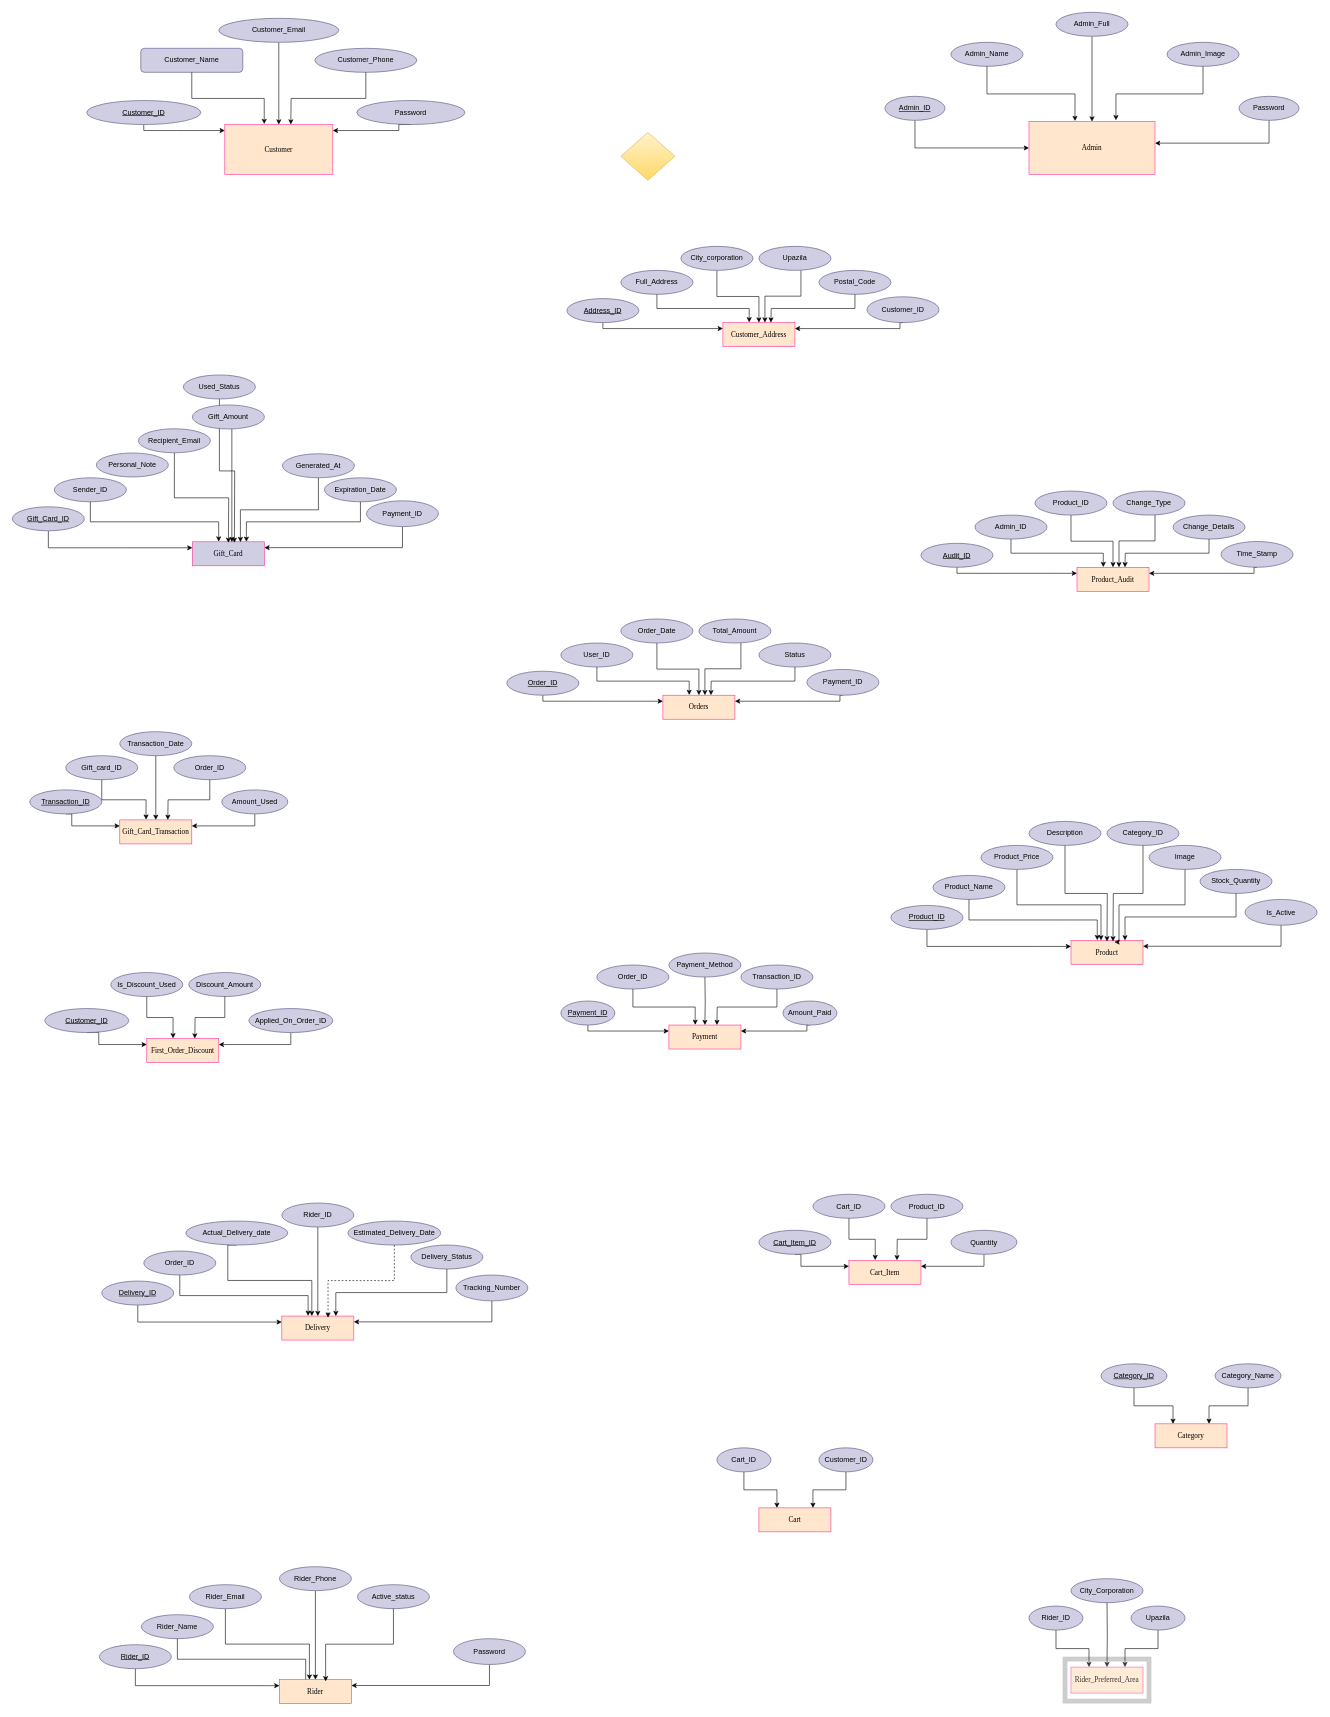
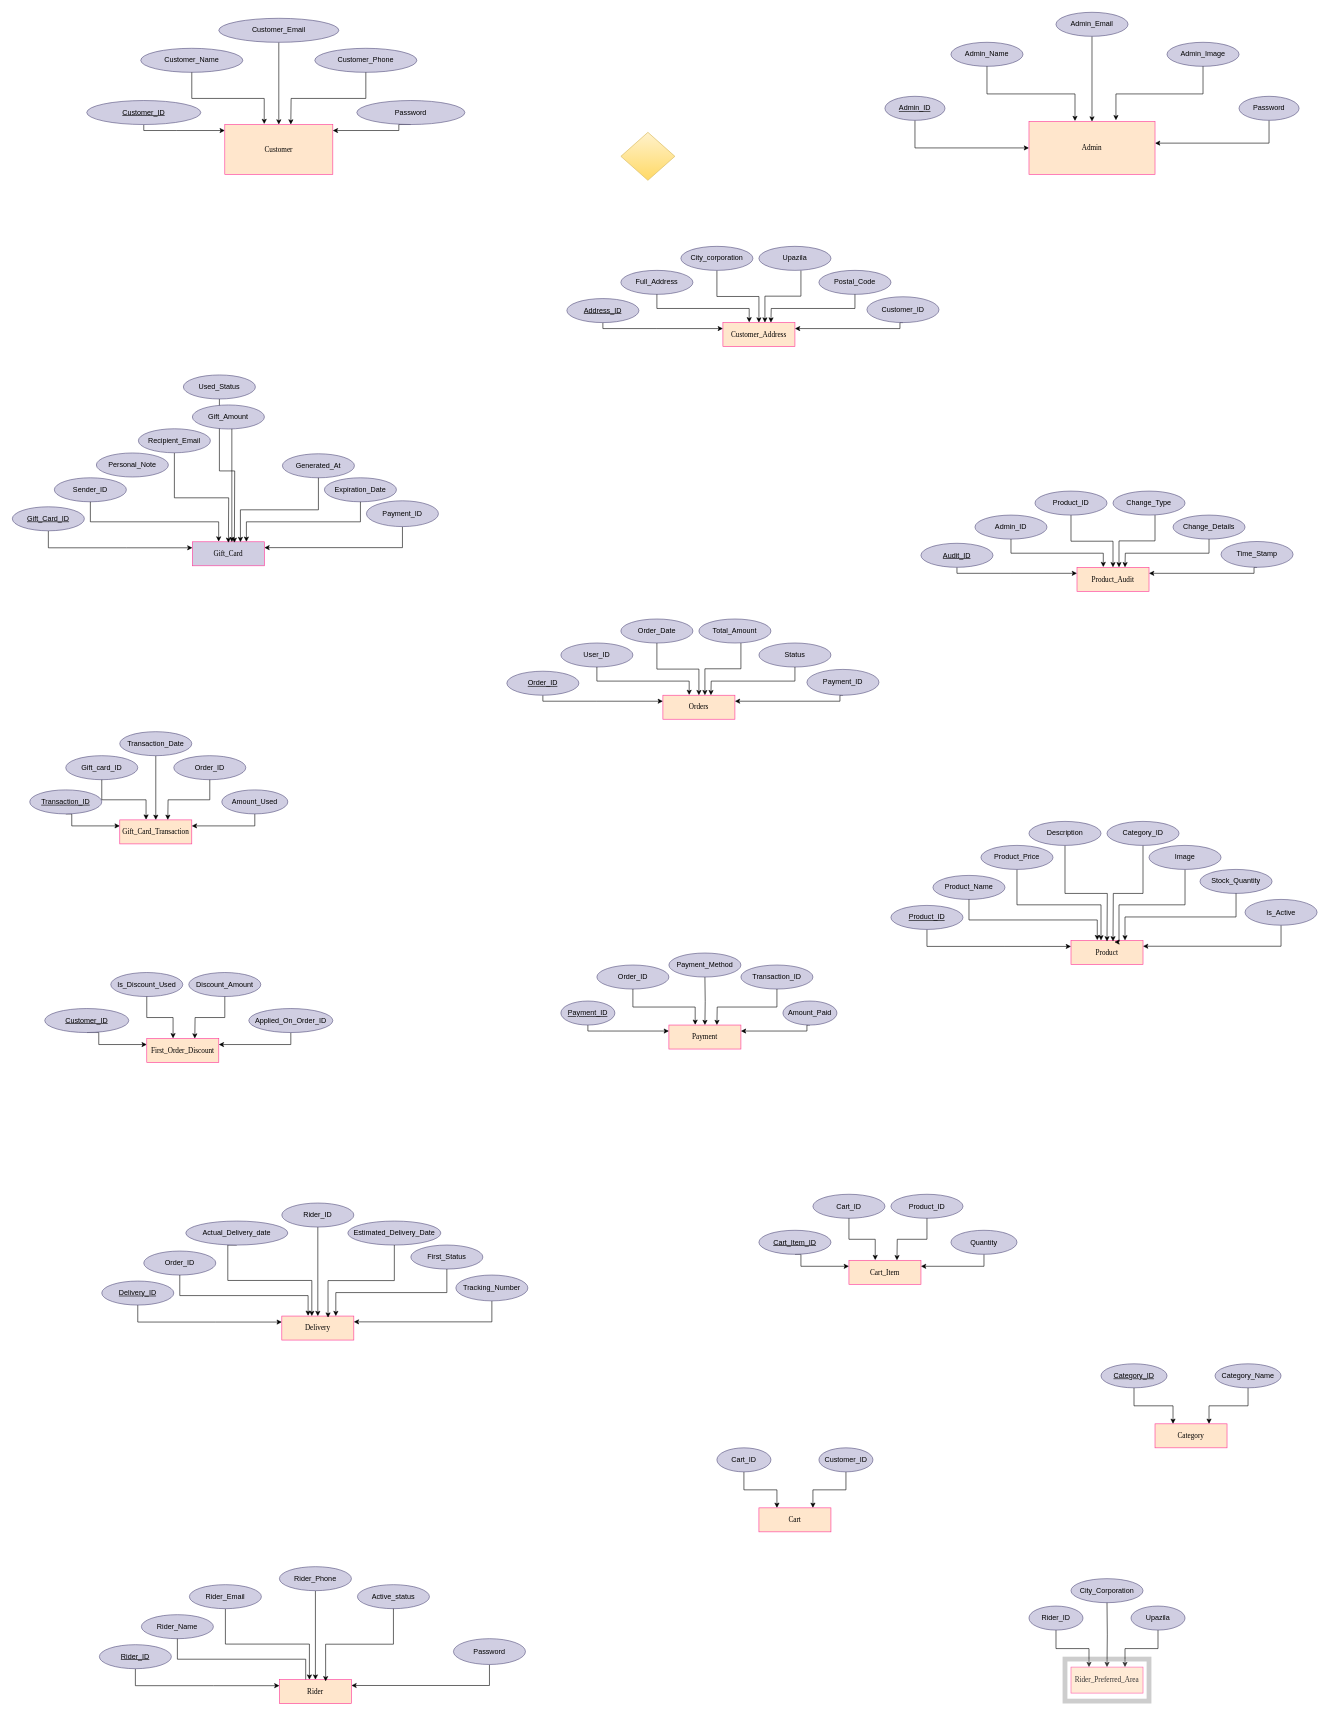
(1092, 24) -> (1092, 24)
(192, 60) -> (192, 60)
(447, 1257) -> (447, 1257)
(363, 1280) -> (363, 1280)
